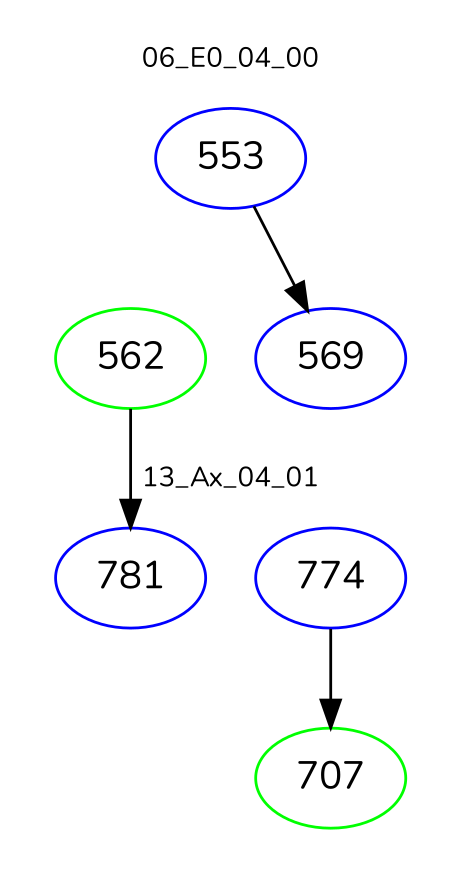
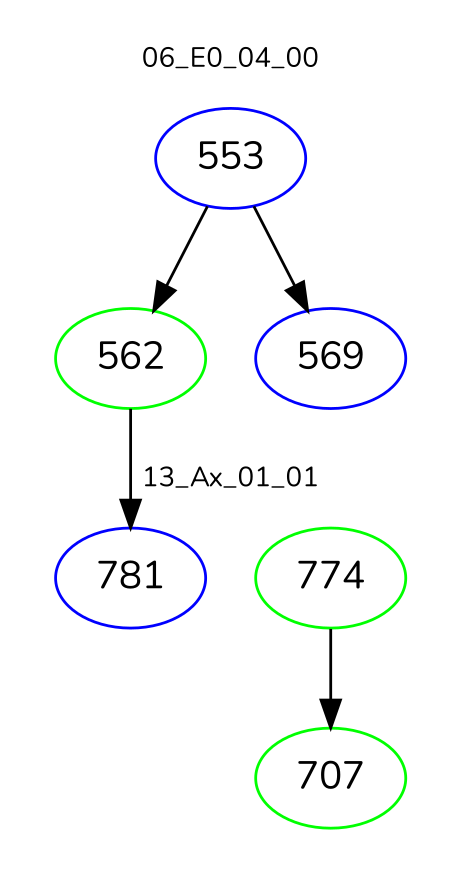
none -> (187, 246)
(231, 479) -> (231, 479)
(331, 578) -> (331, 578)
